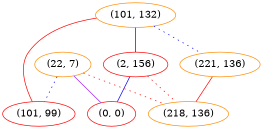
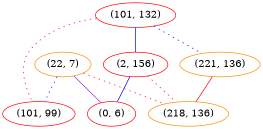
(136, 15) -> (136, 15)
(37, 43) -> (37, 43)
(112, 114) -> (112, 114)
